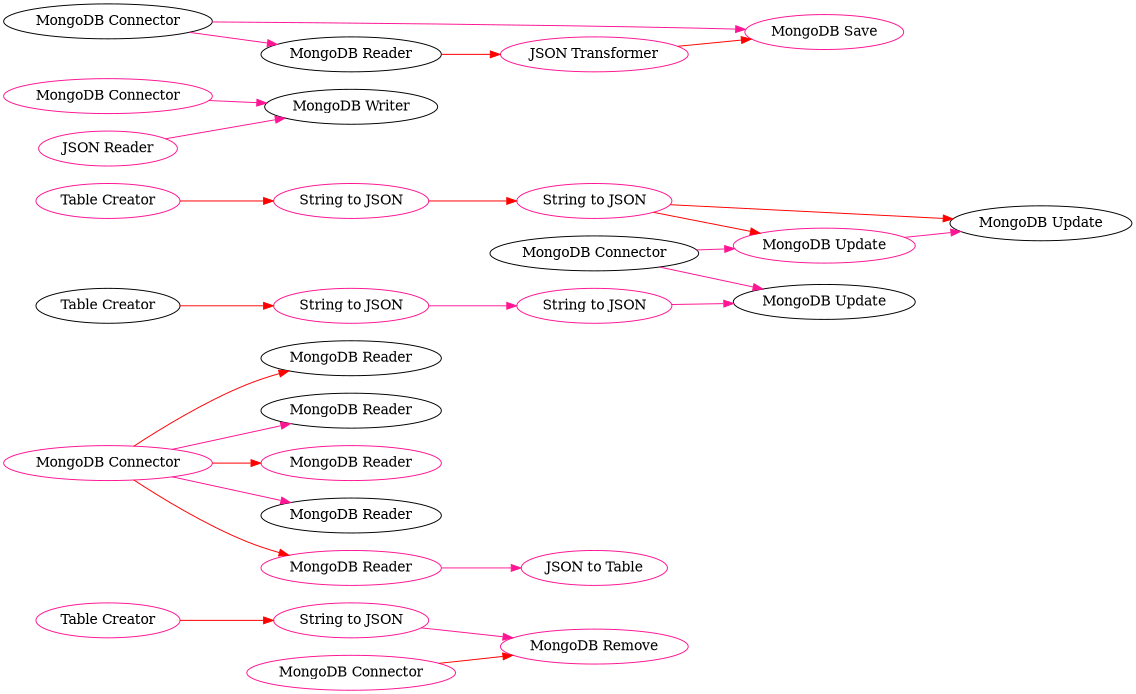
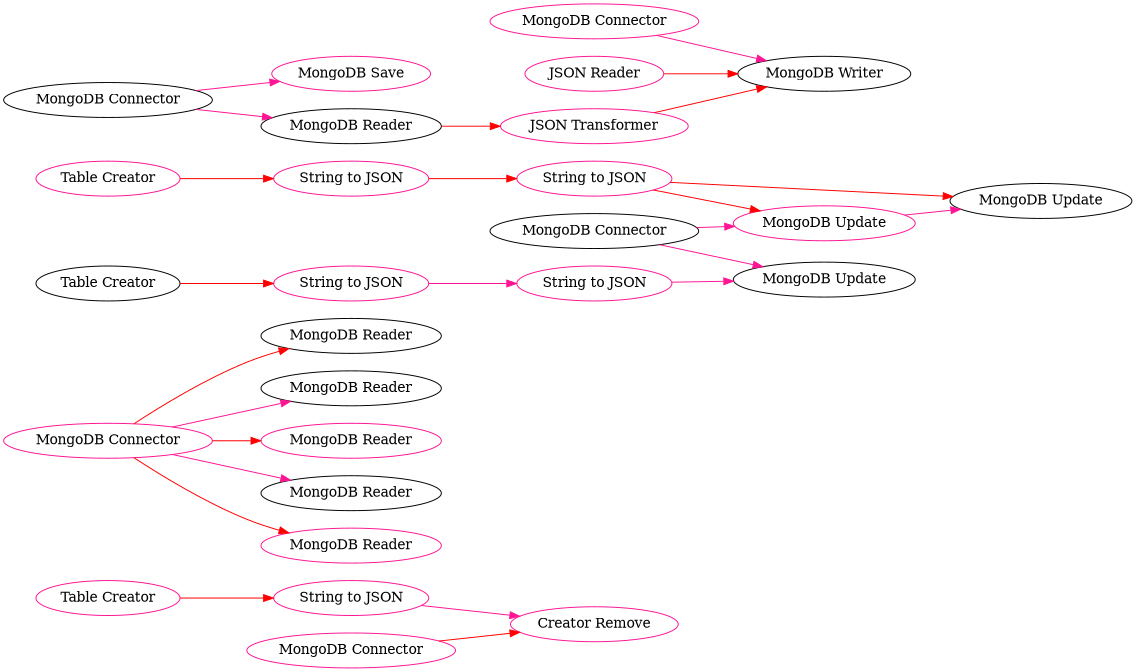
(710, 43) -> (705, 101)
(220, 129) -> (696, 74)
(594, 568) -> none
(594, 647) -> (594, 624)
